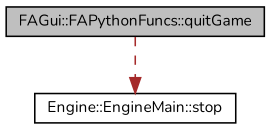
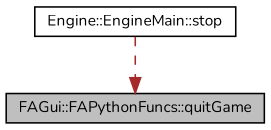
(135, 57) -> (135, 57)
